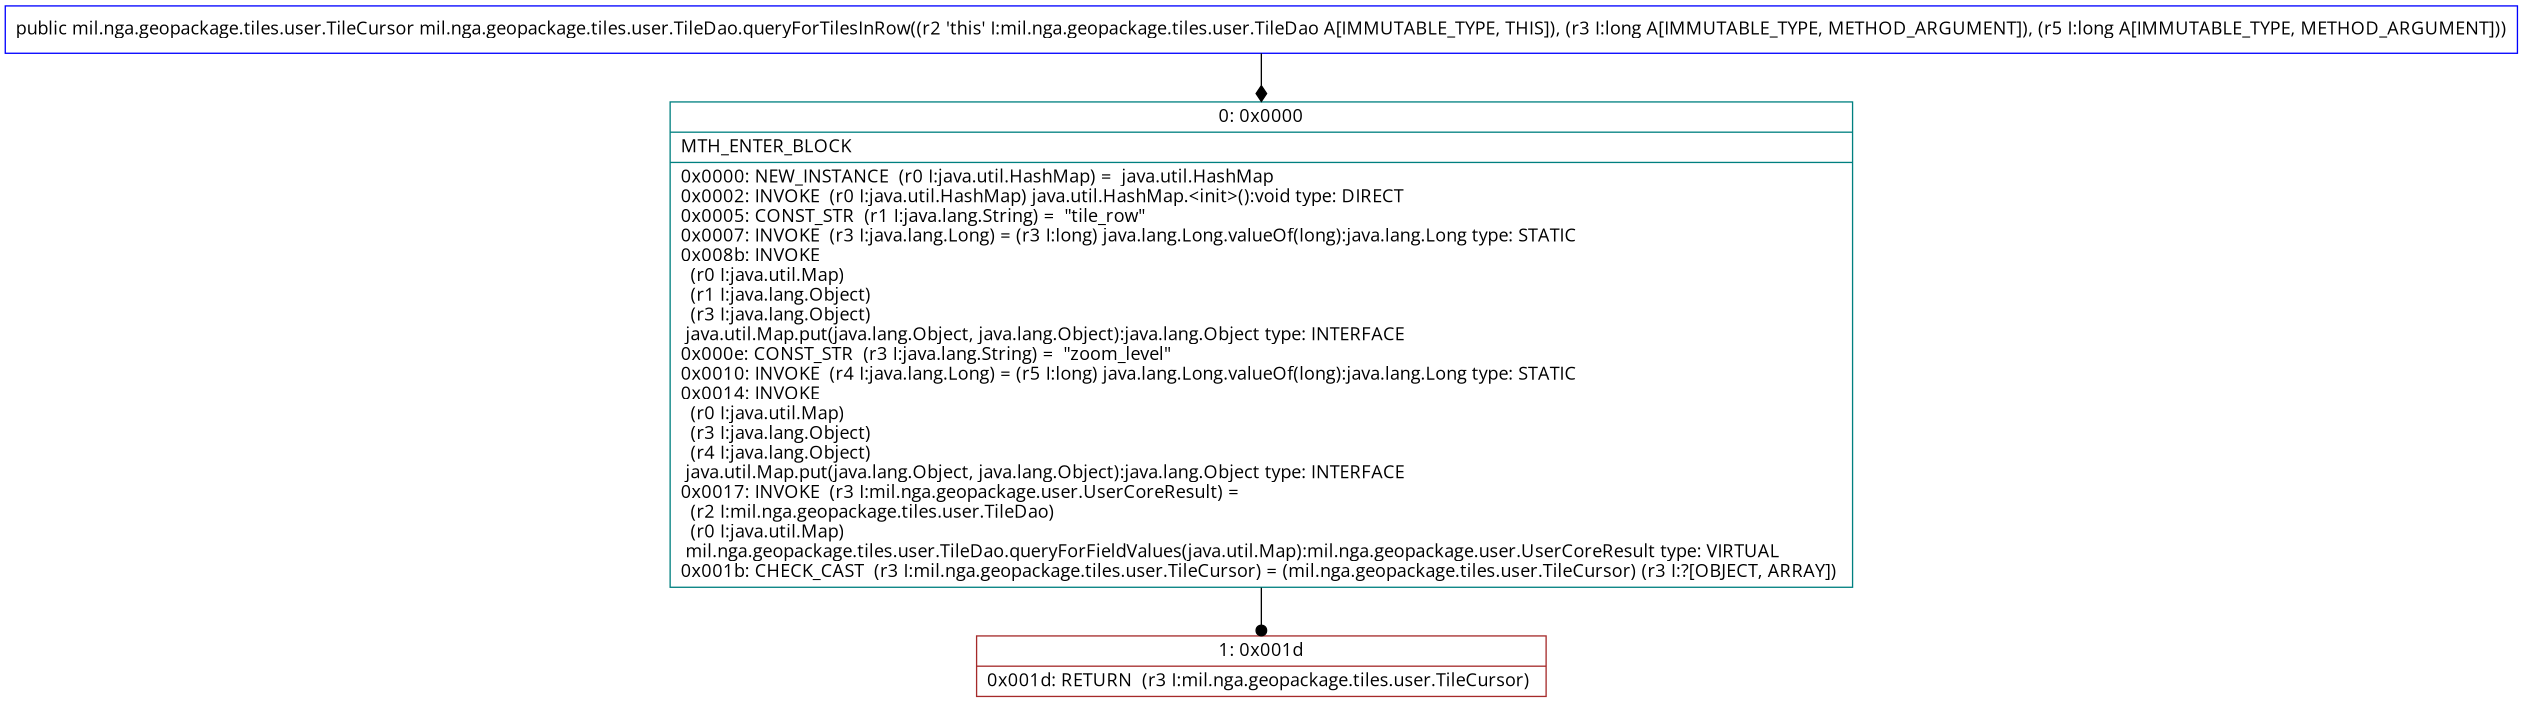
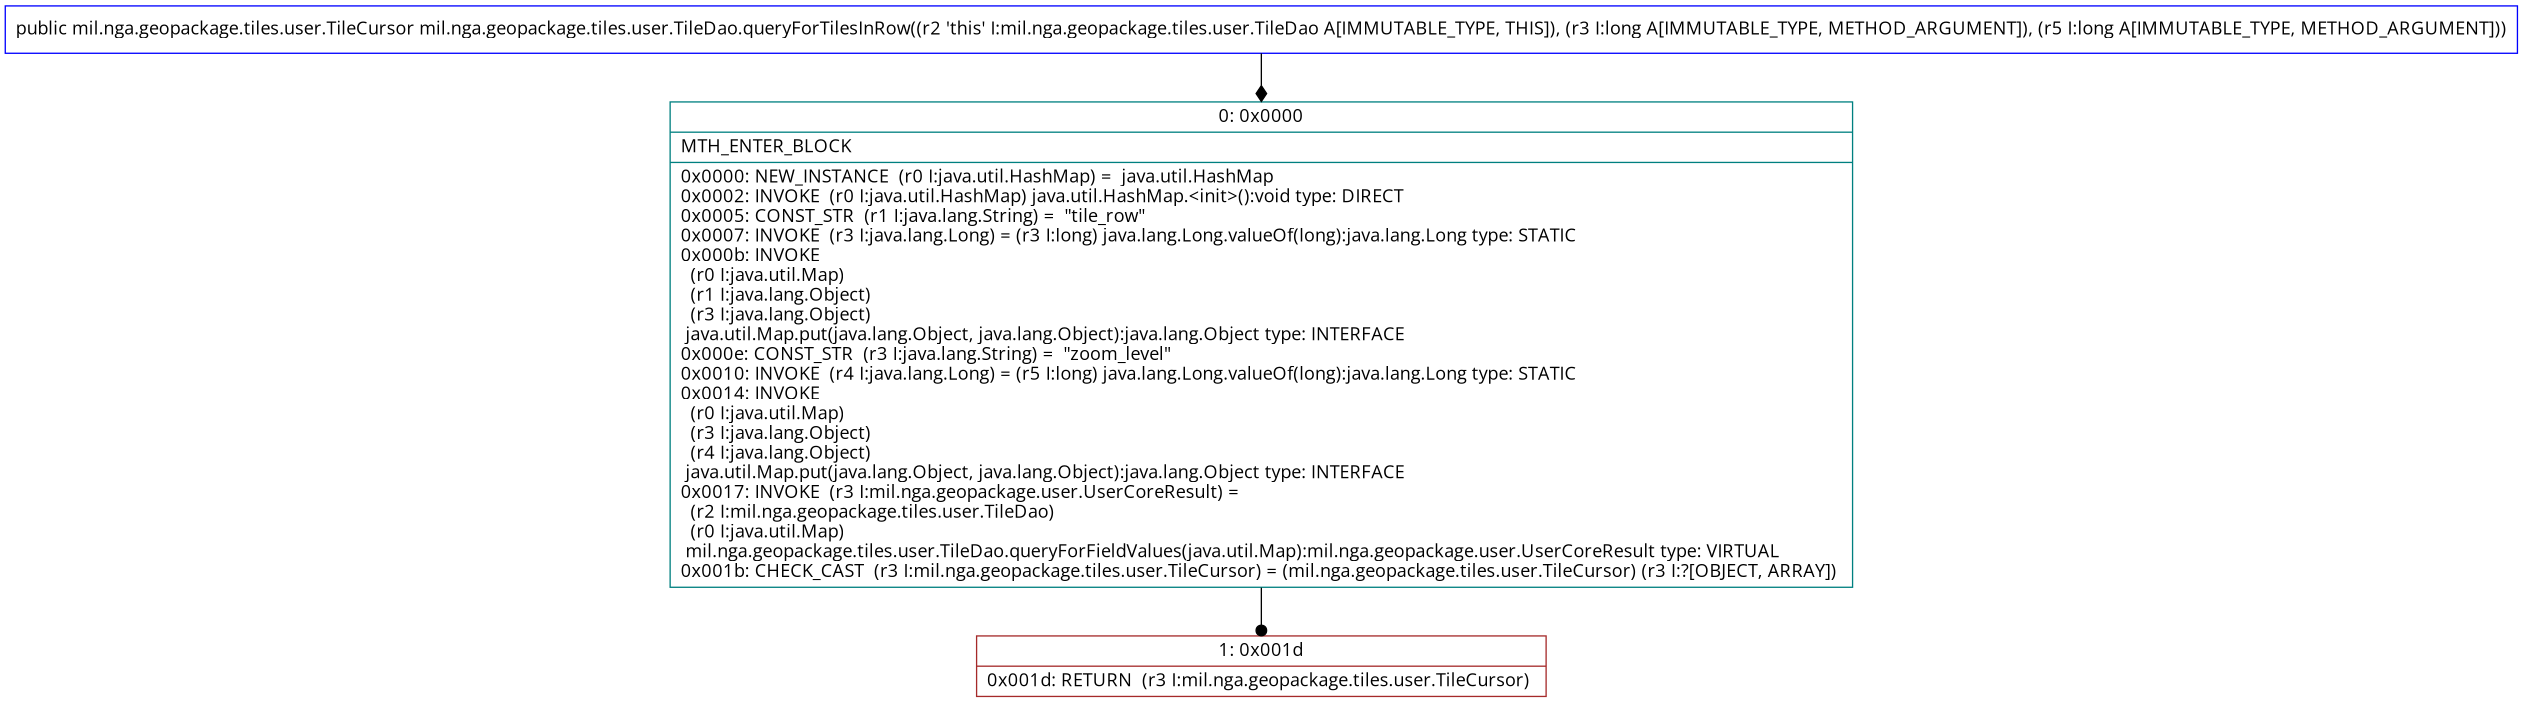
(756, 256) -> (756, 256)
